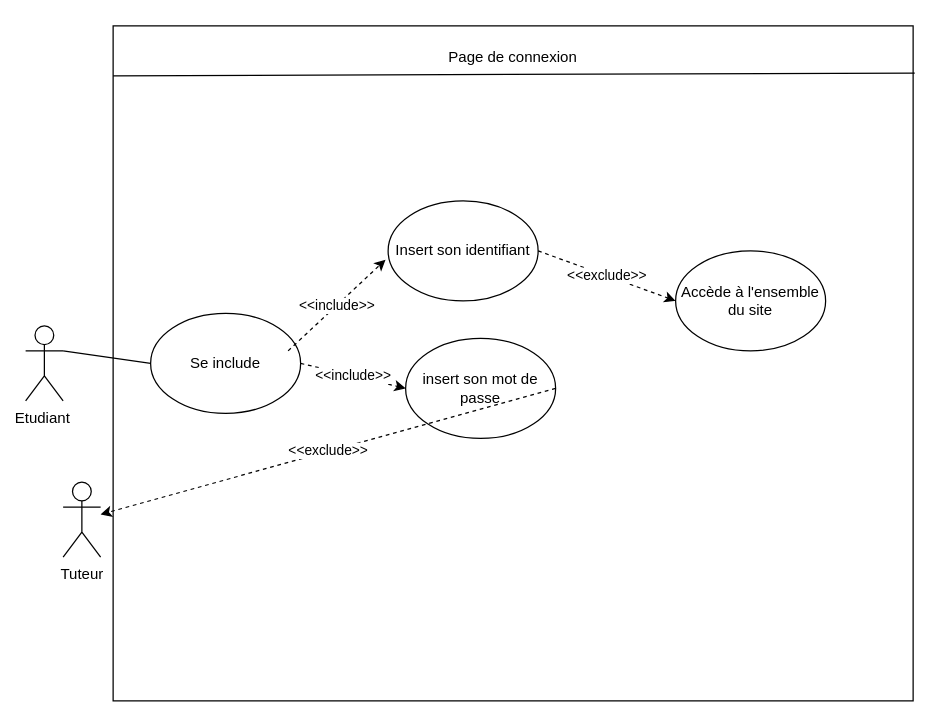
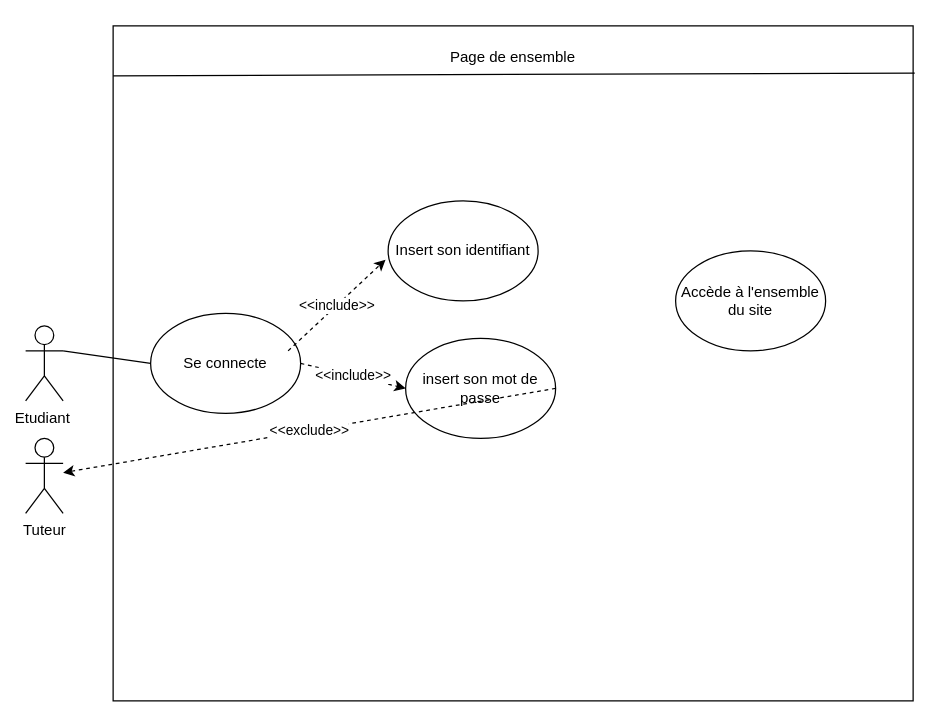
(513, 57) -> (513, 57)
(603, 274) -> none
(226, 363) -> (226, 363)
(82, 519) -> (44, 476)
